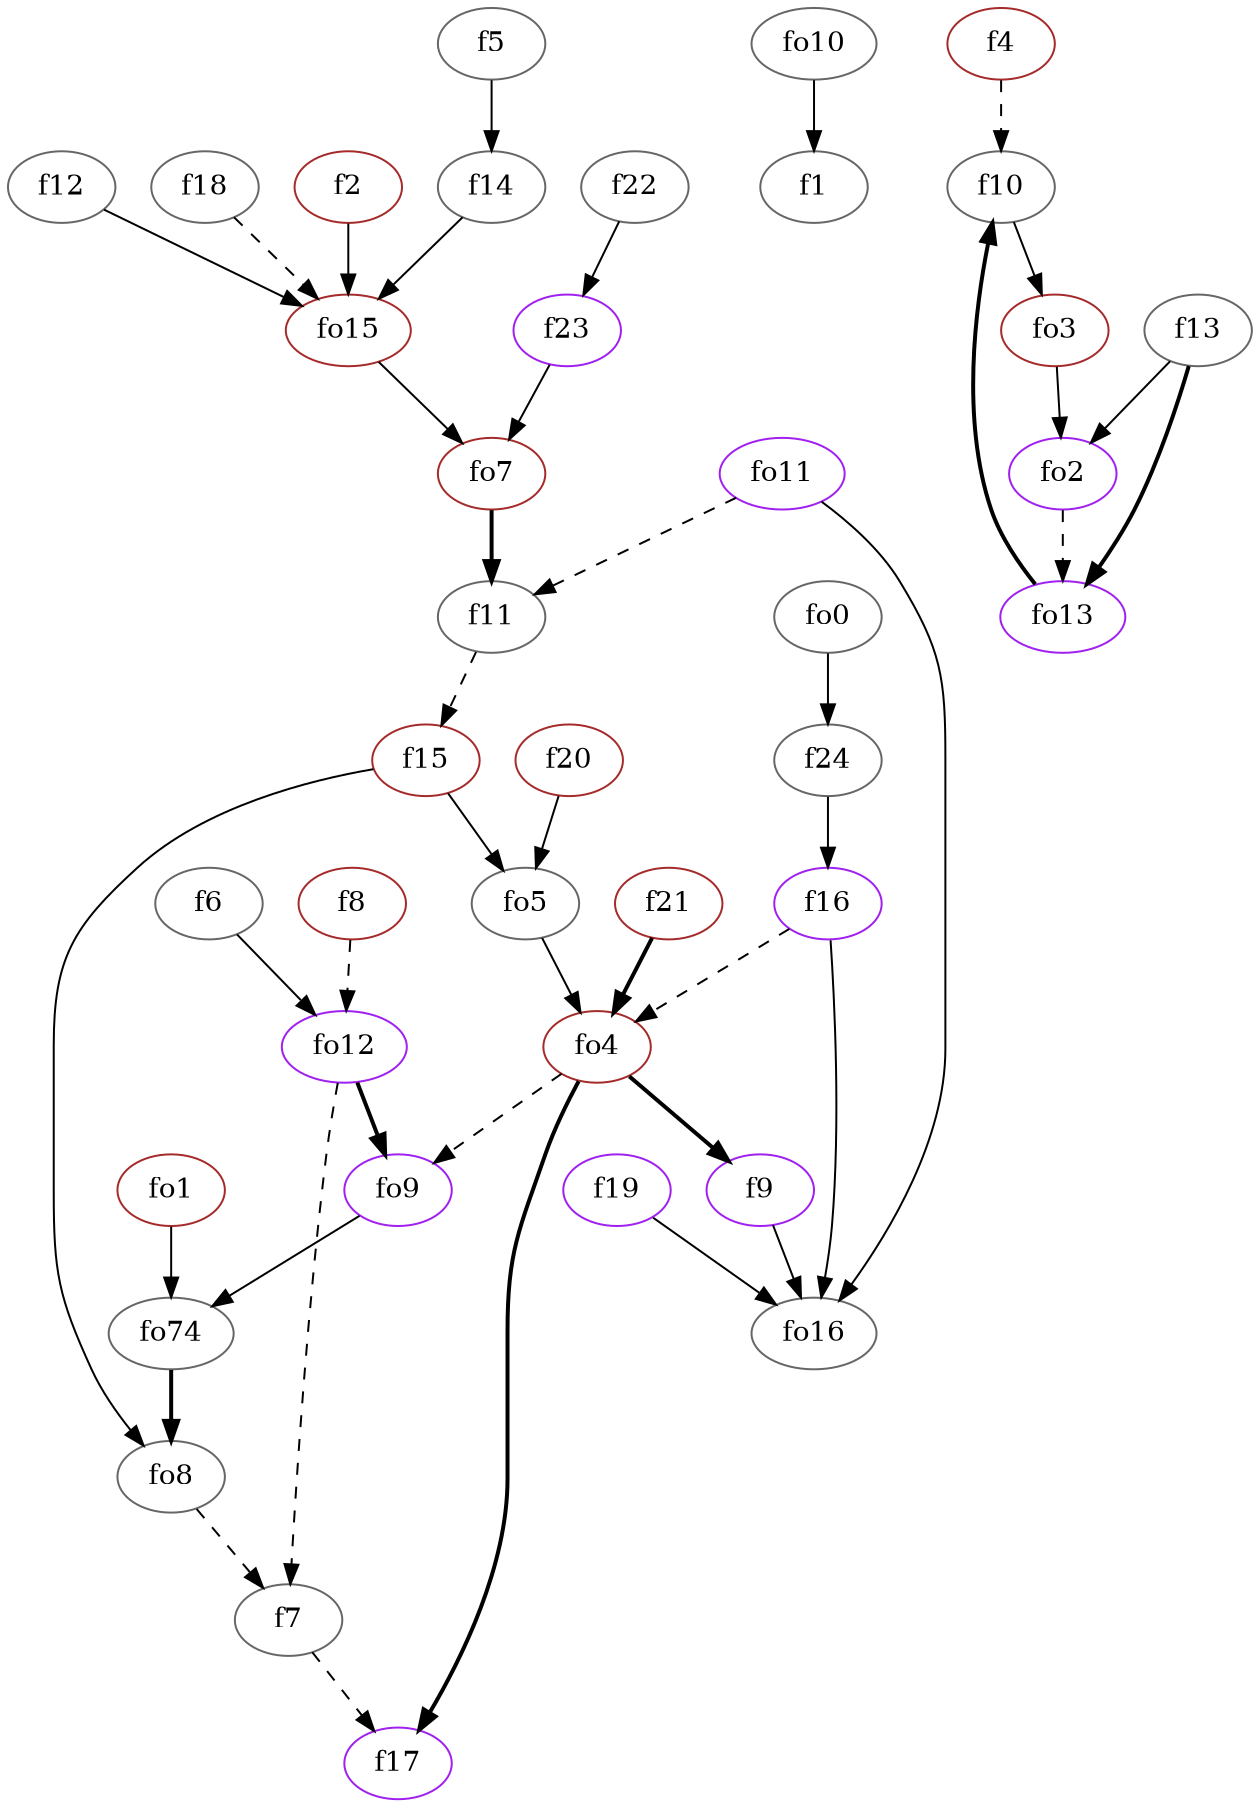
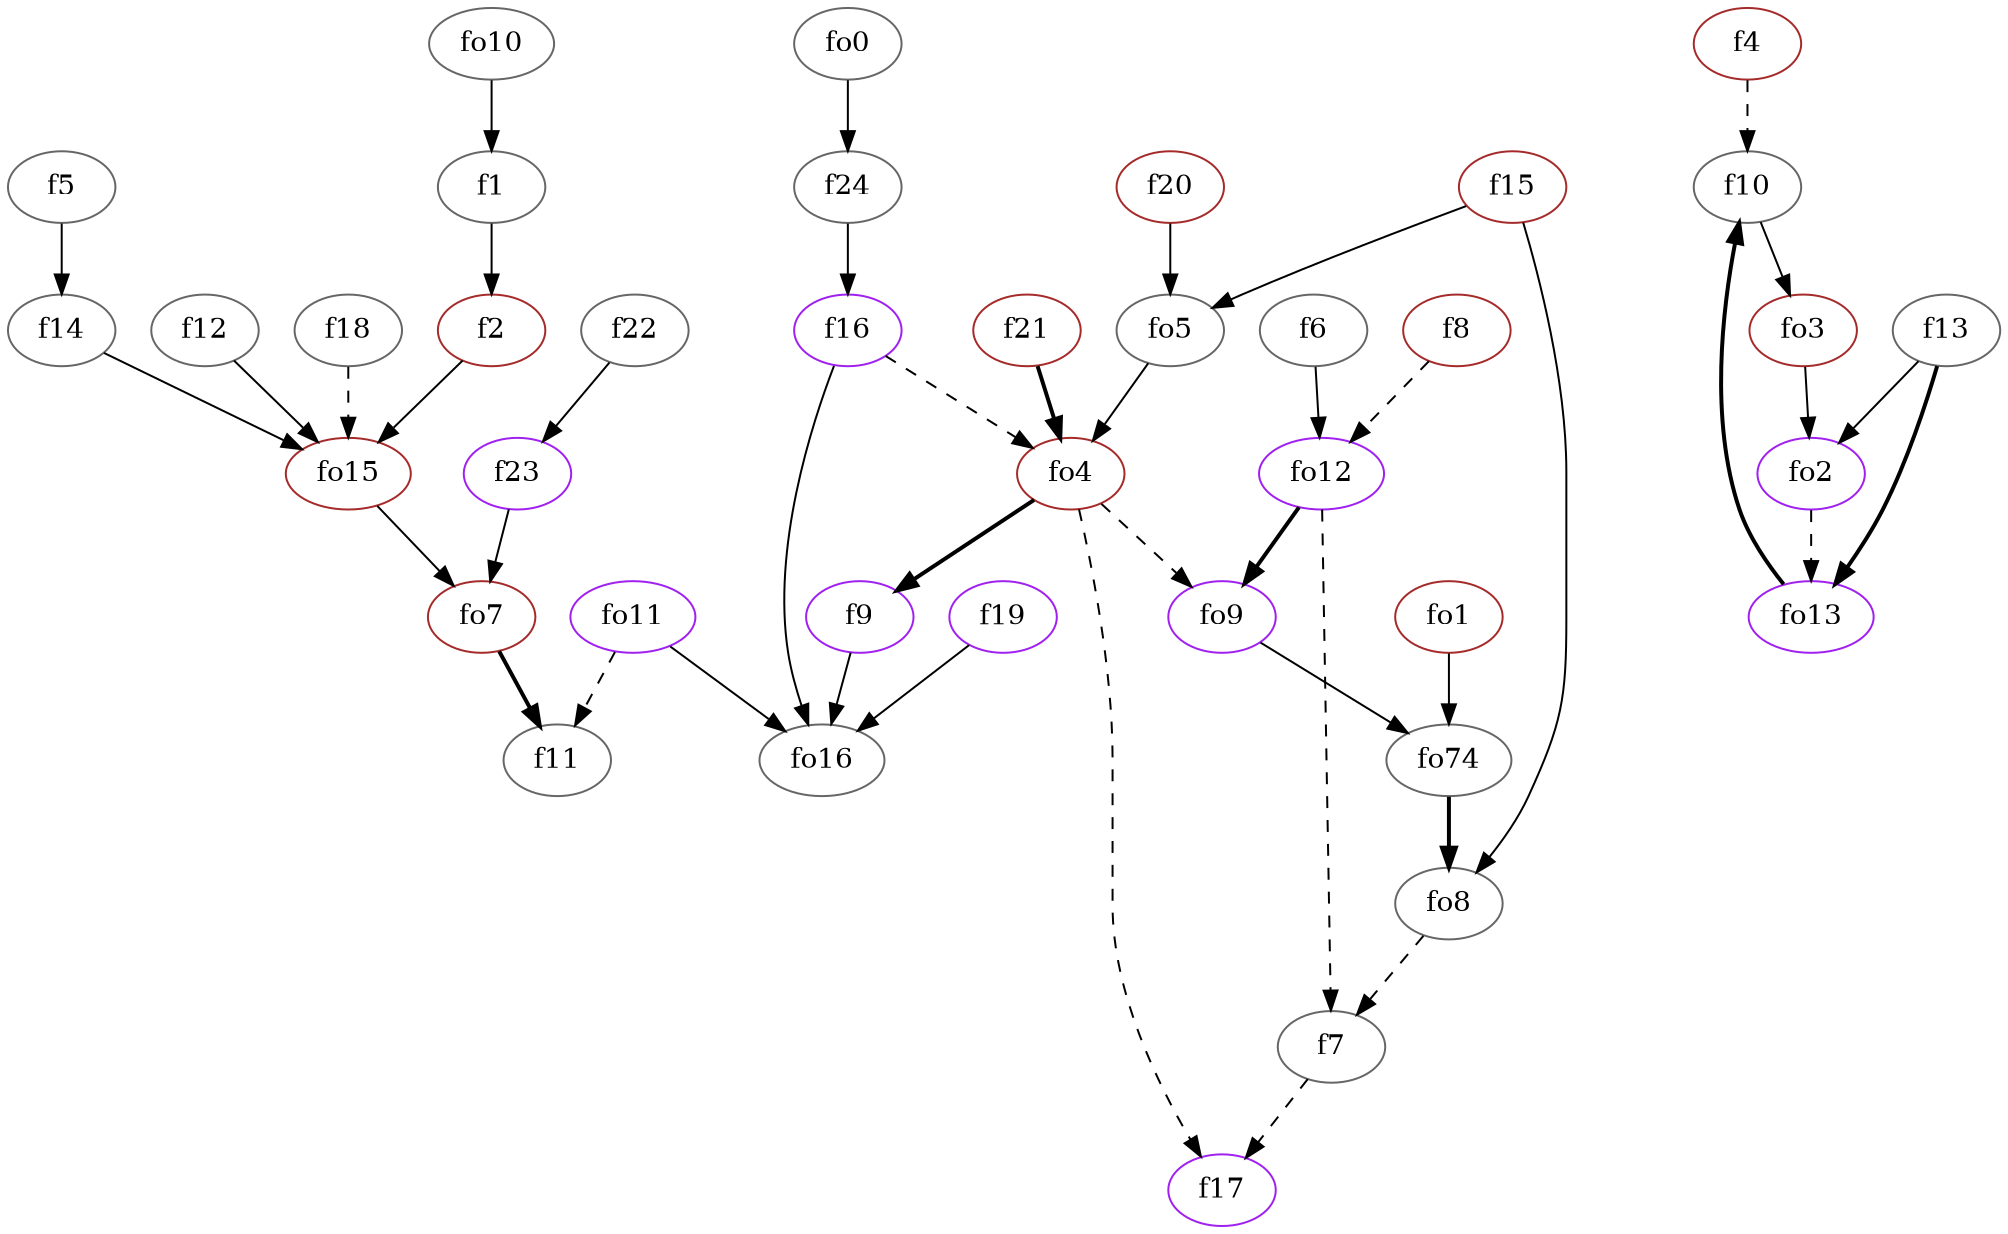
none -> (492, 249)
(463, 680) -> none
(508, 1398) -> (1113, 831)
